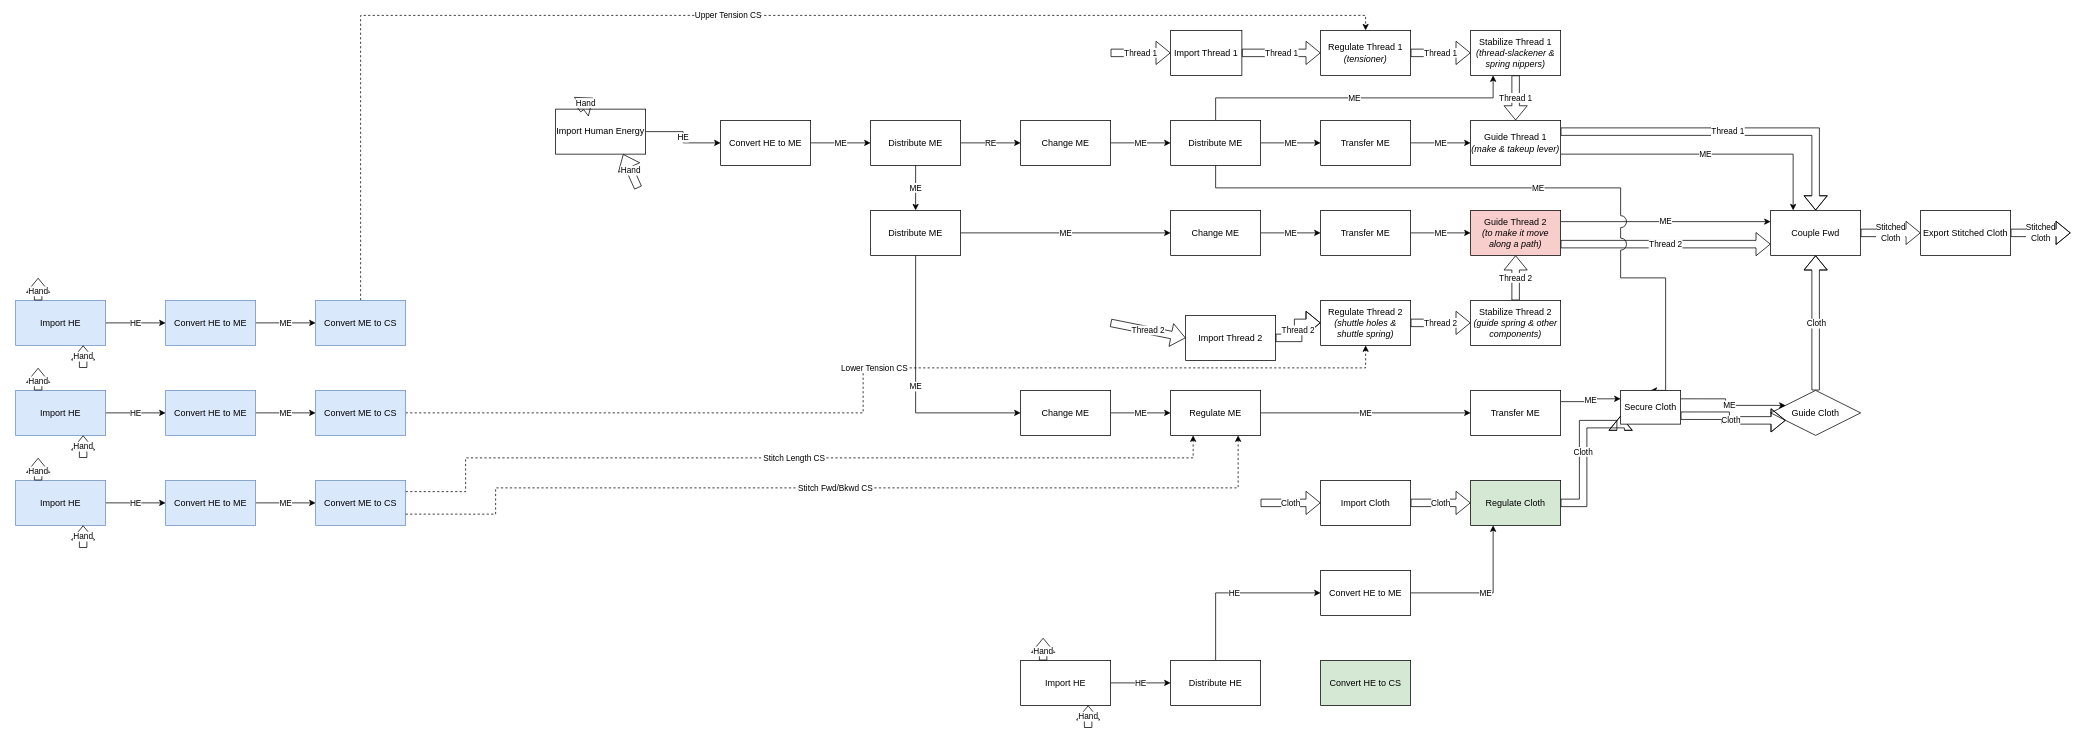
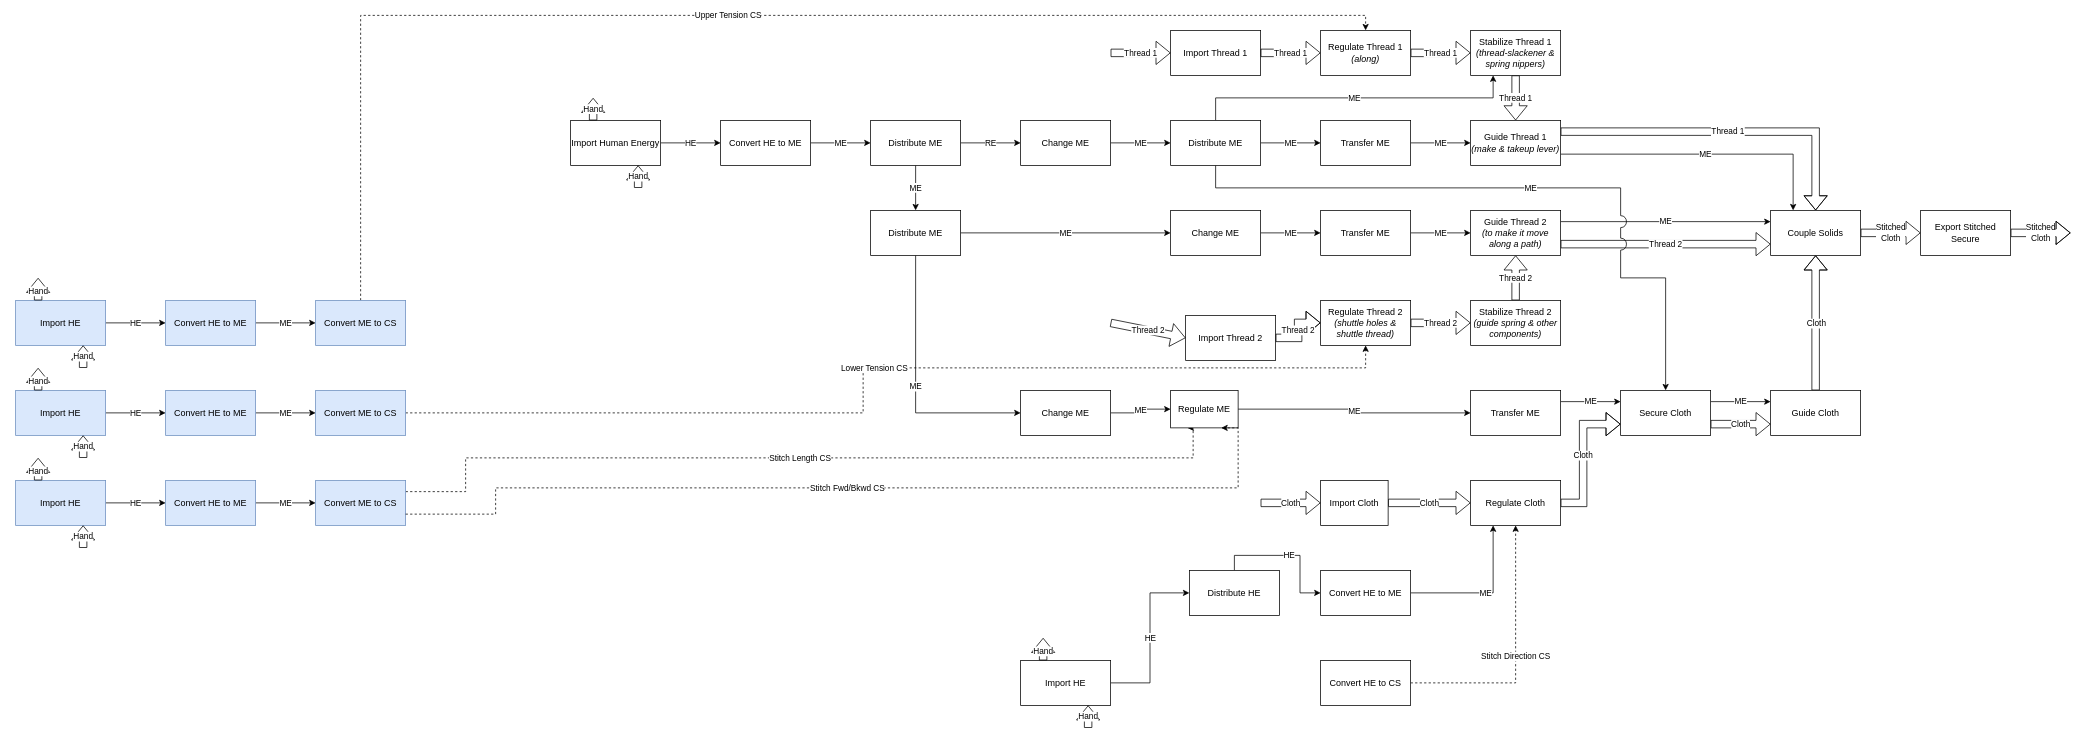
(1206, 53) -> (1215, 53)
(1365, 53) -> (1365, 53)
(600, 132) -> (615, 143)
(1515, 233) -> (1515, 233)
(1815, 233) -> (1815, 233)
(1965, 233) -> (1965, 233)
(1365, 323) -> (1365, 323)
(1650, 407) -> (1665, 413)
(1215, 413) -> (1204, 409)
(1815, 413) -> (1815, 413)
(1365, 503) -> (1354, 503)
(1515, 503) -> (1515, 503)
none -> (1515, 608)
(1215, 683) -> (1234, 593)
(1365, 683) -> (1365, 683)
